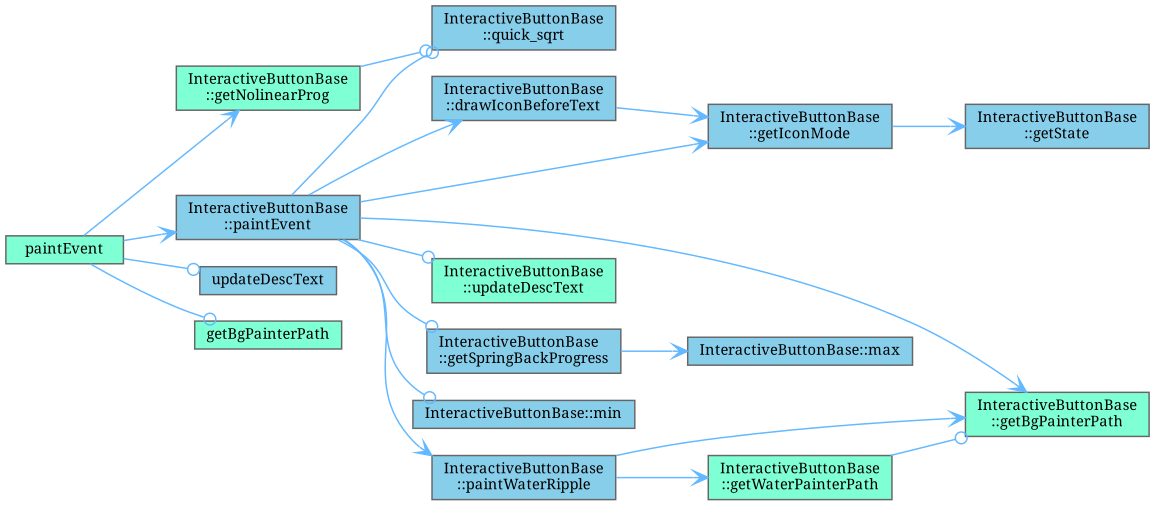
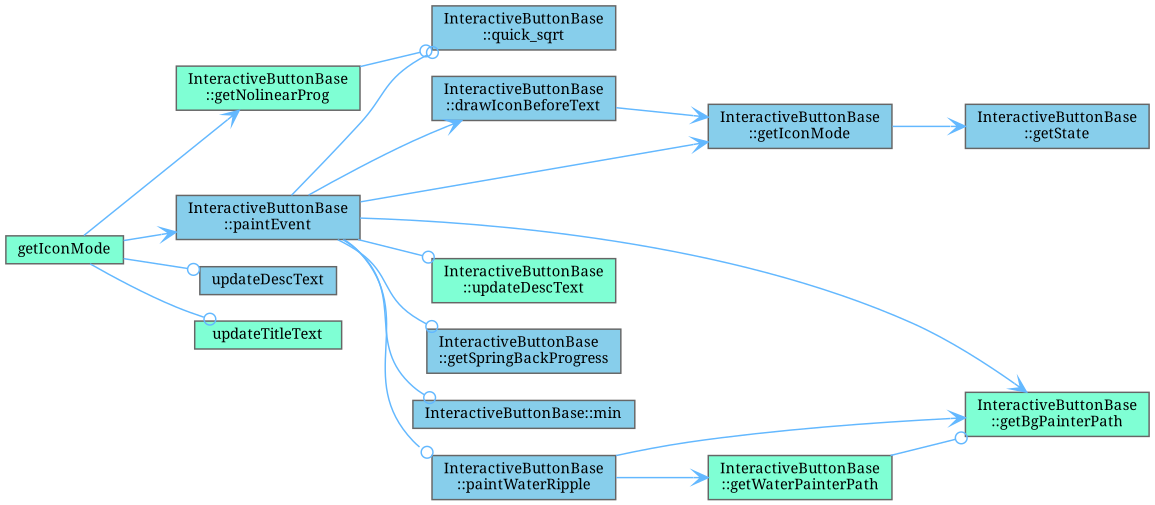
(65, 250) -> (65, 250)
(268, 335) -> (268, 335)
(800, 351) -> none
(385, 365) -> (385, 365)
